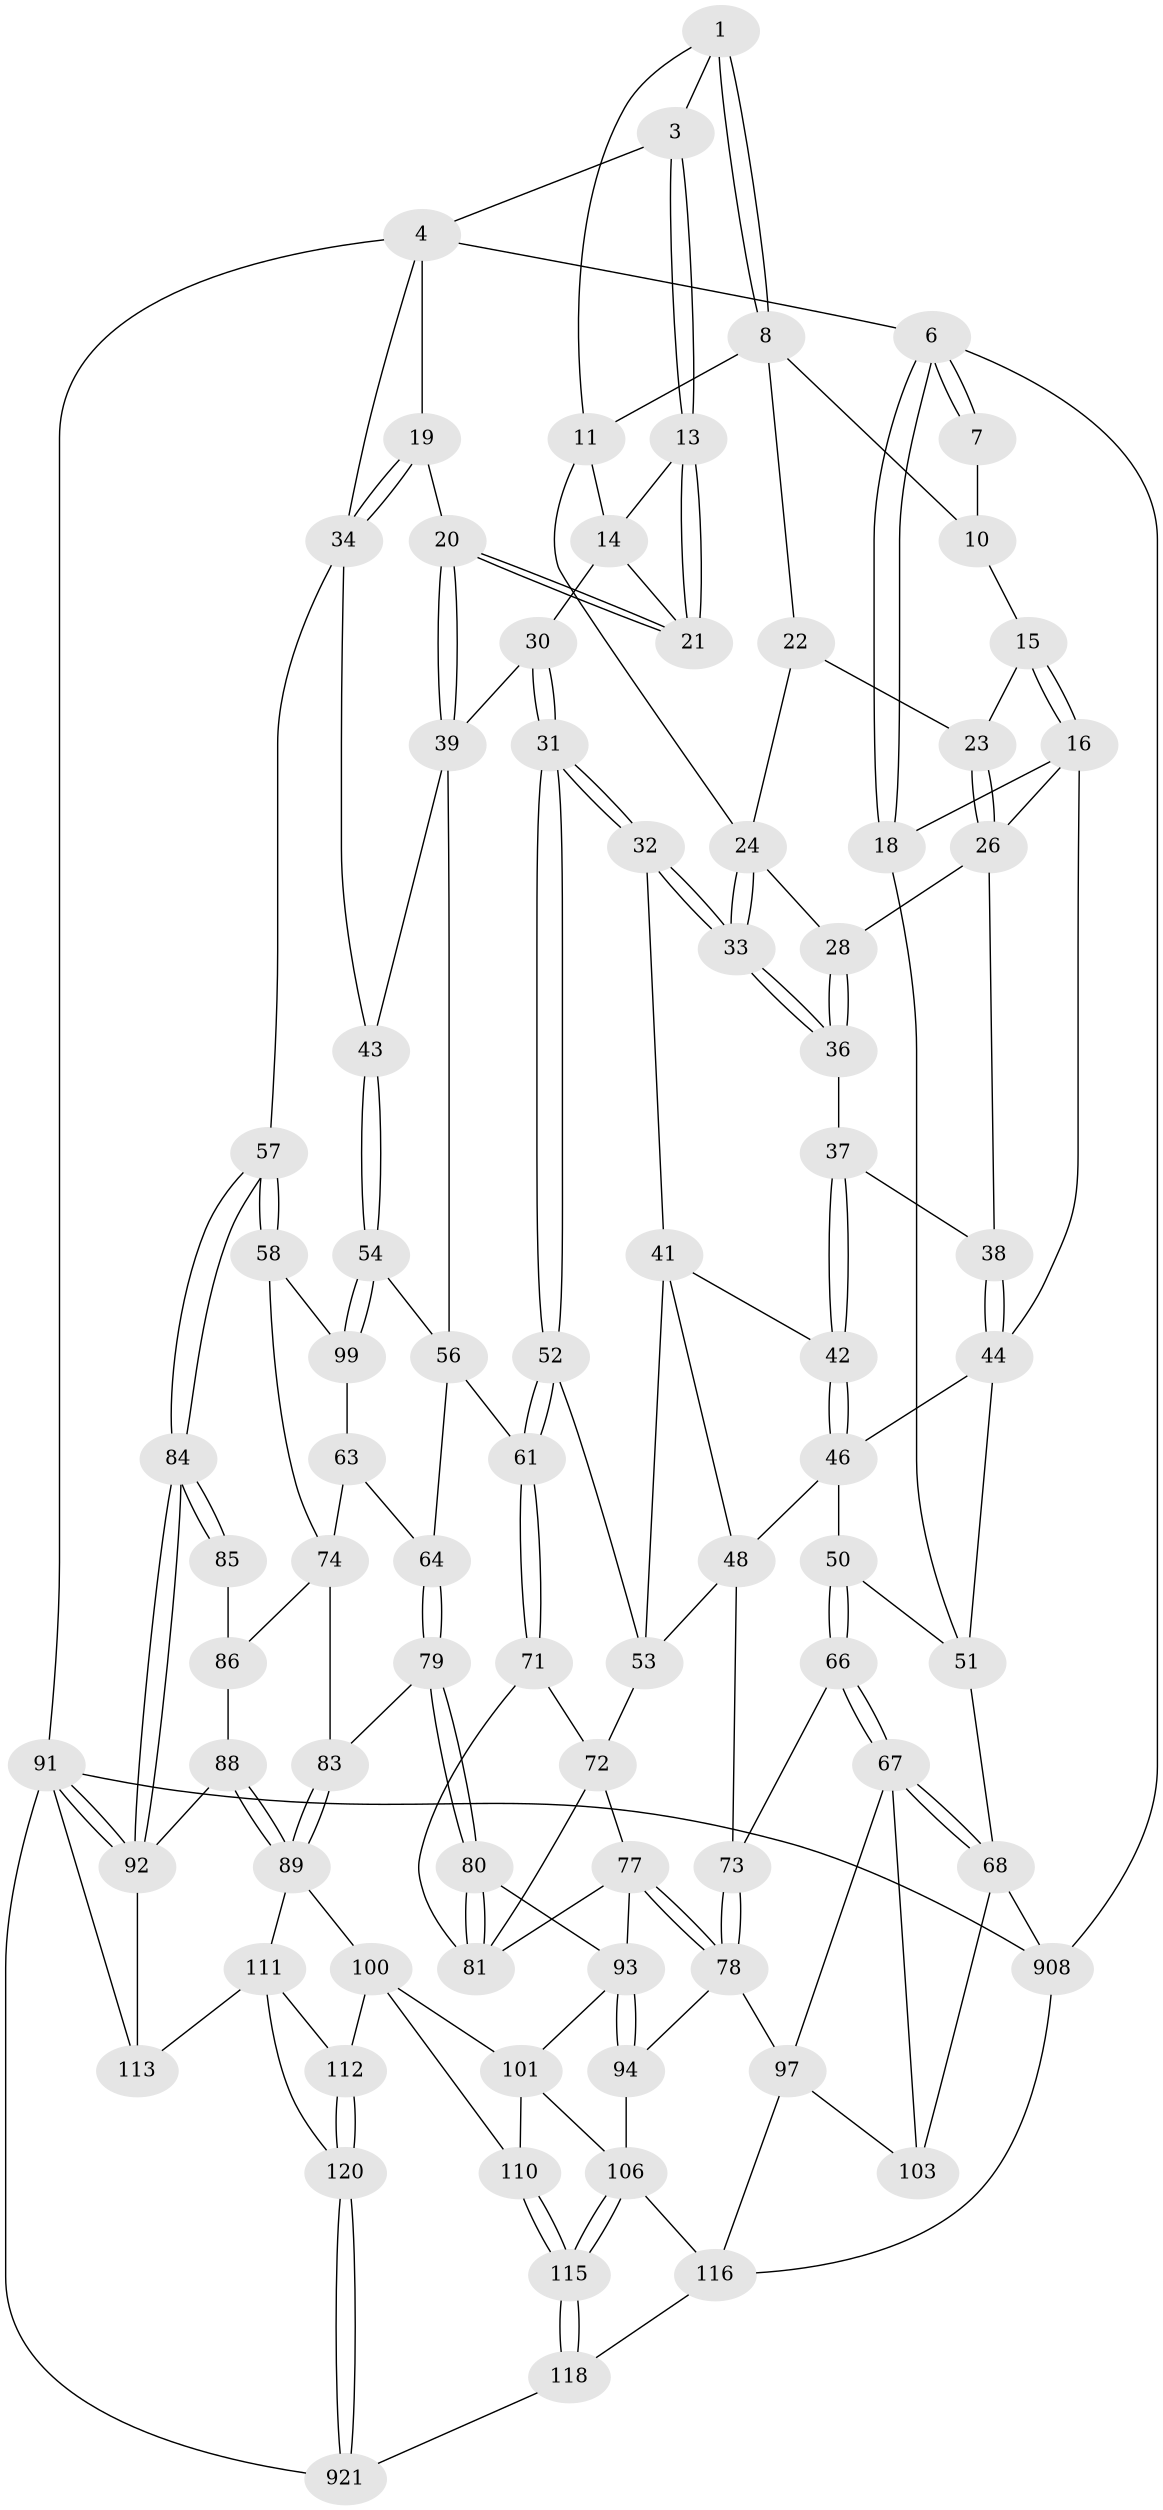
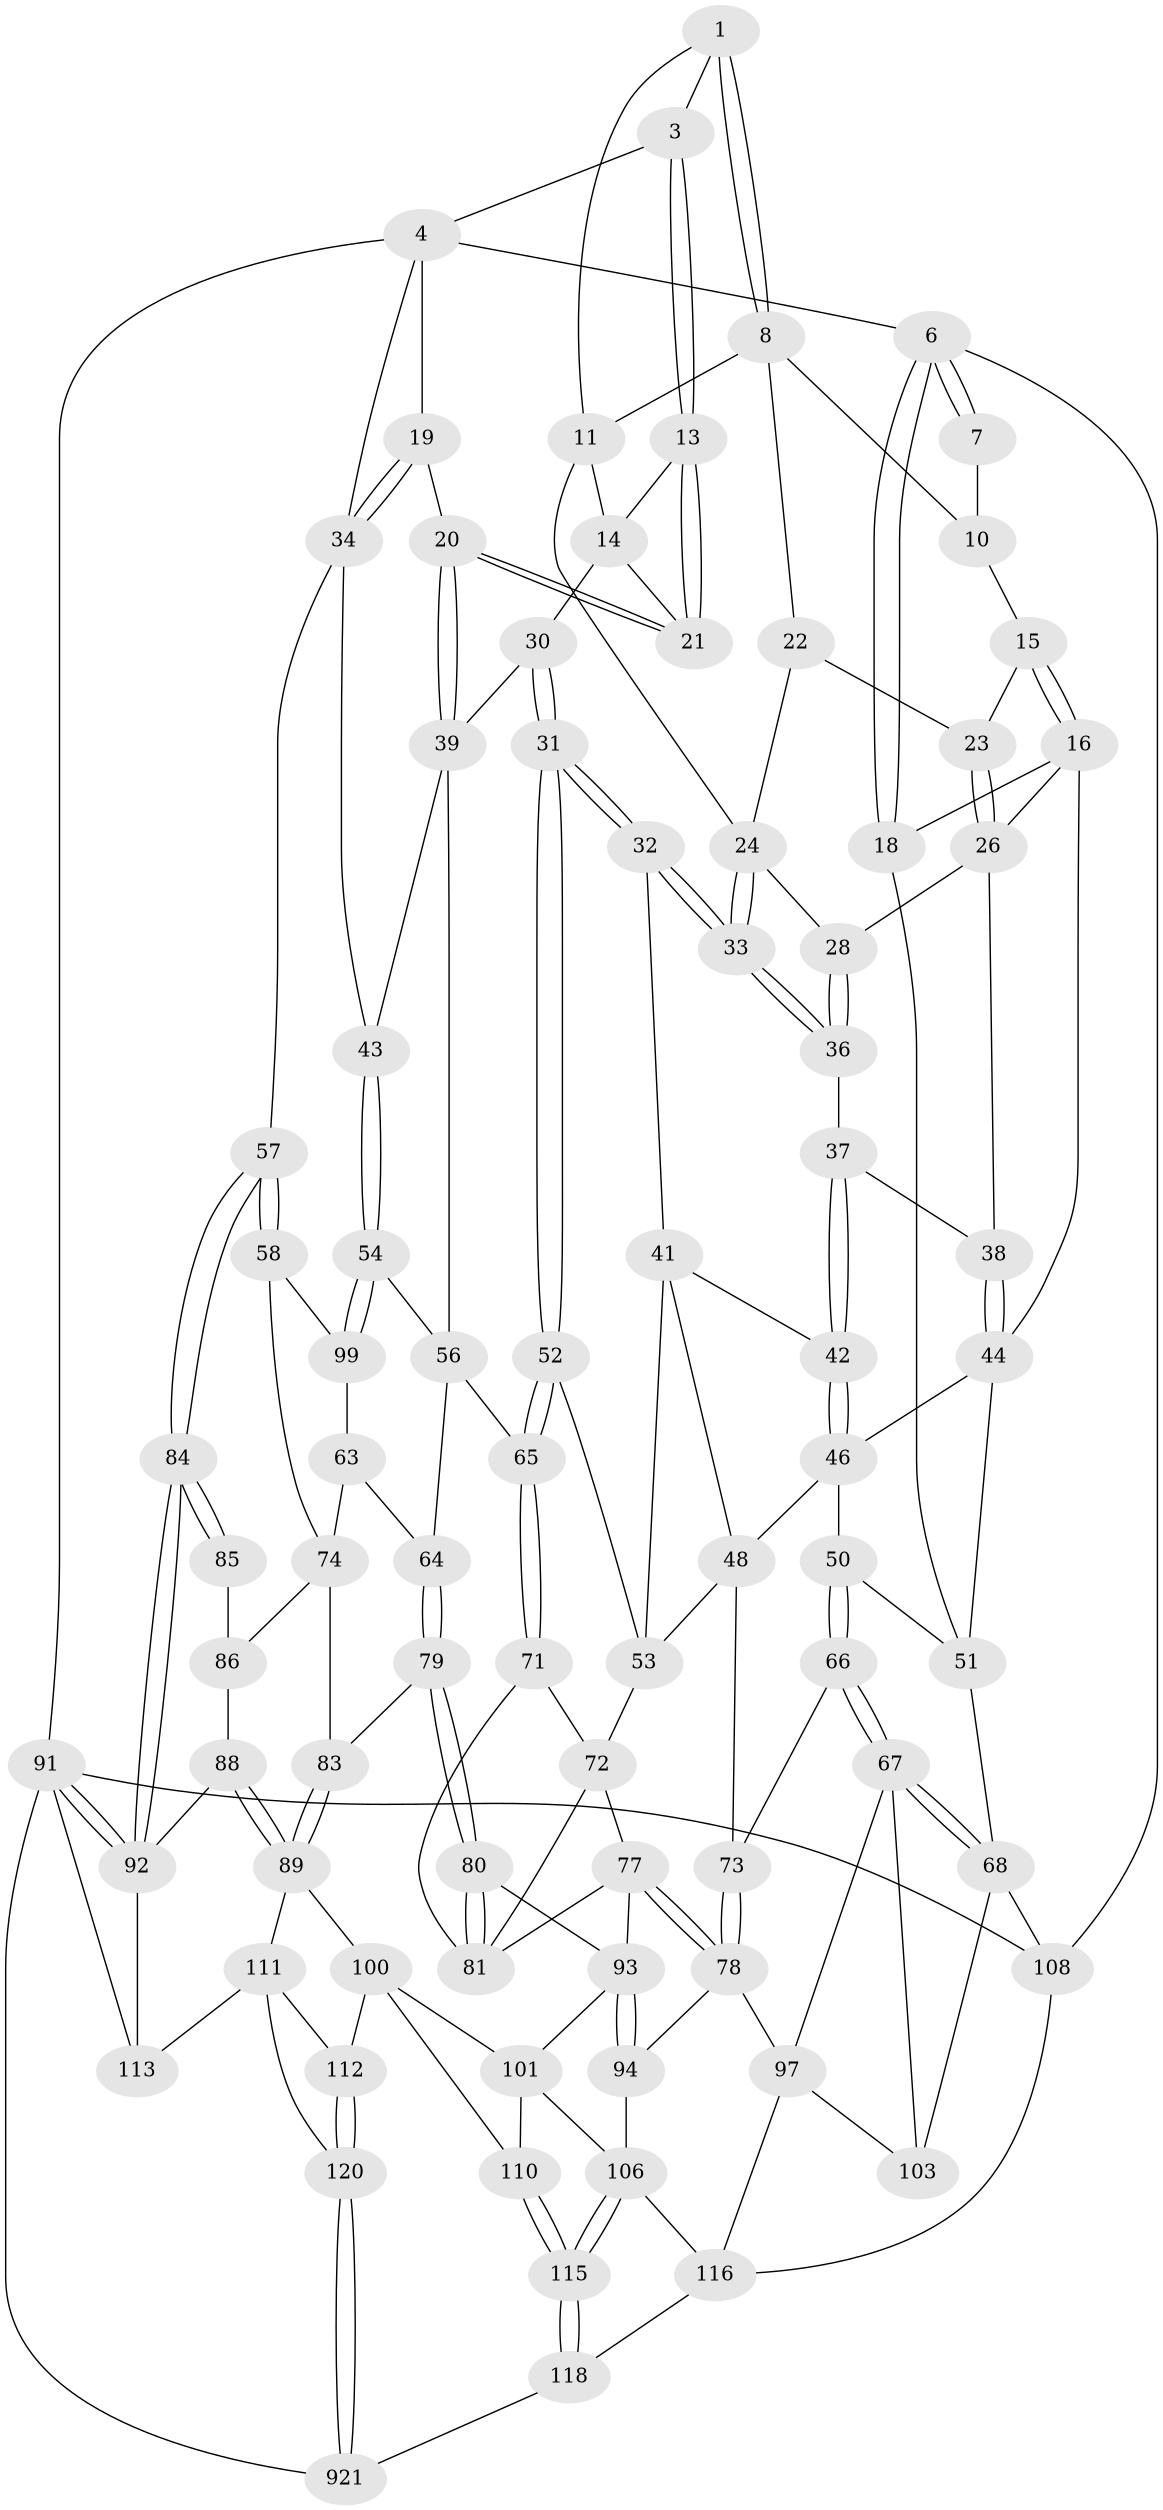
(527, 1459) -> (527, 1459)
(1053, 1969) -> (1053, 1969)
